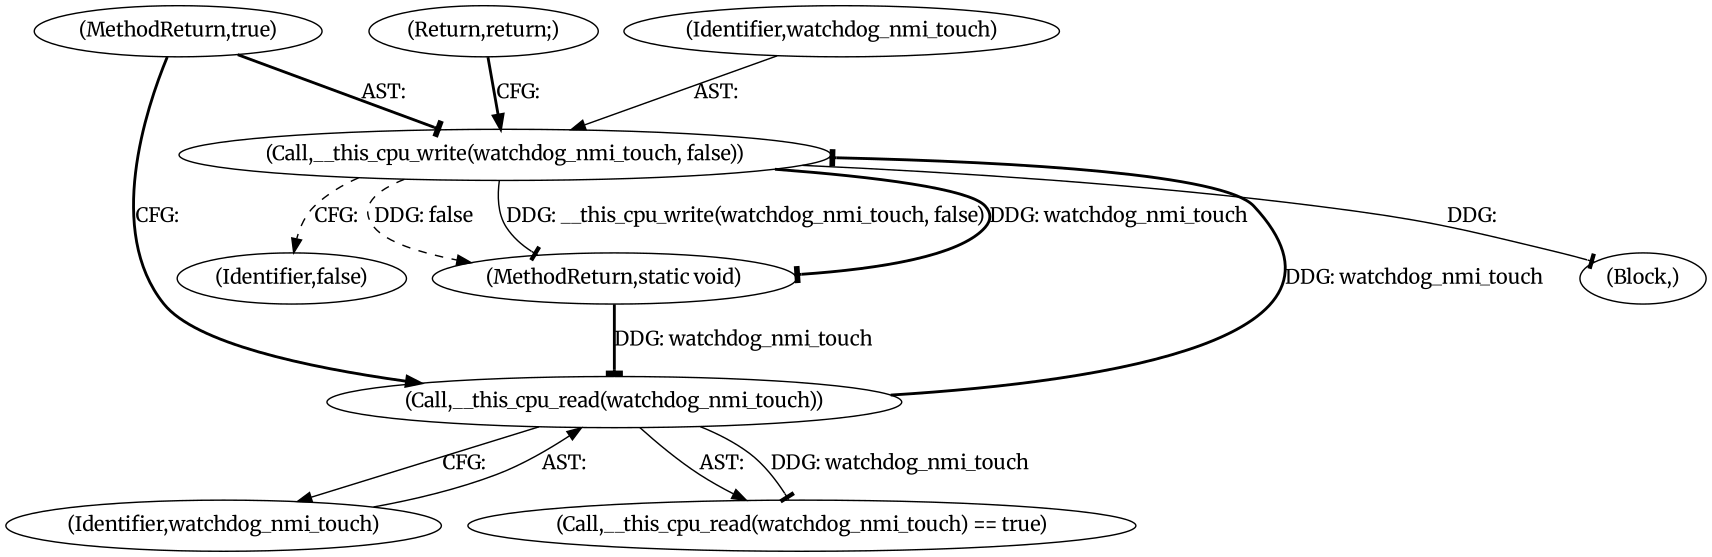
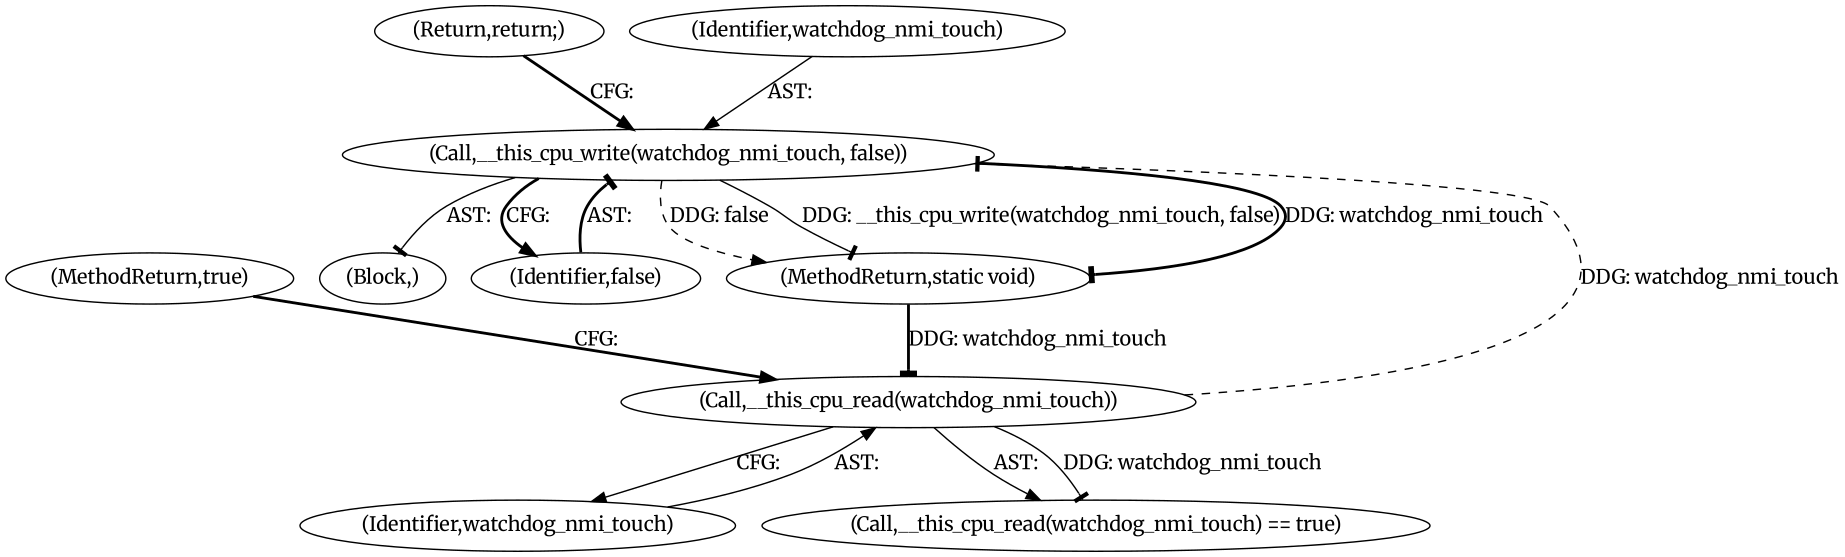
(336, 91) -> (584, 215)
(320, 201) -> (504, 210)
(1475, 217) -> (472, 217)
(1276, 241) -> (1520, 197)
